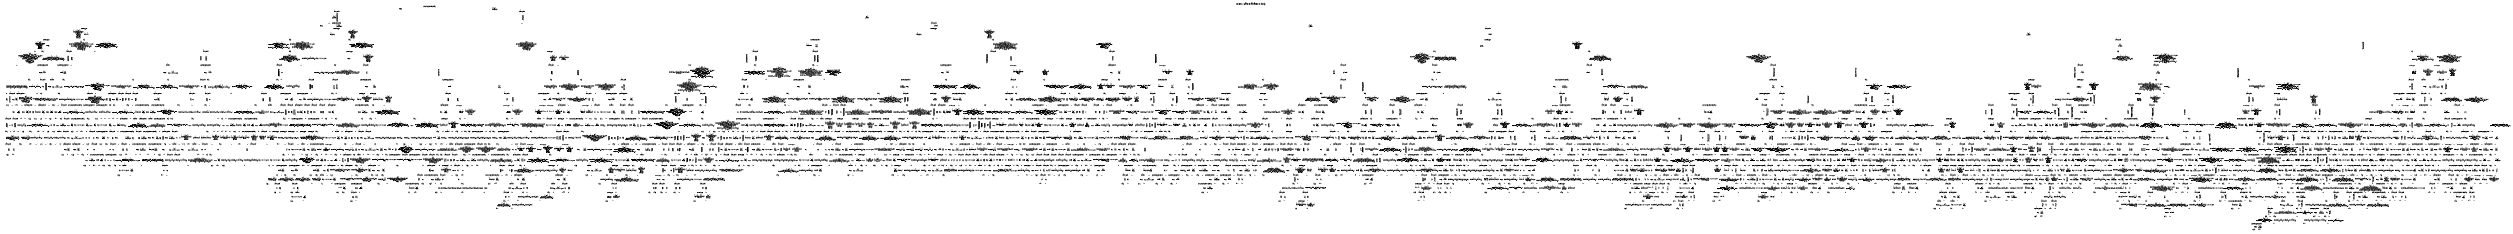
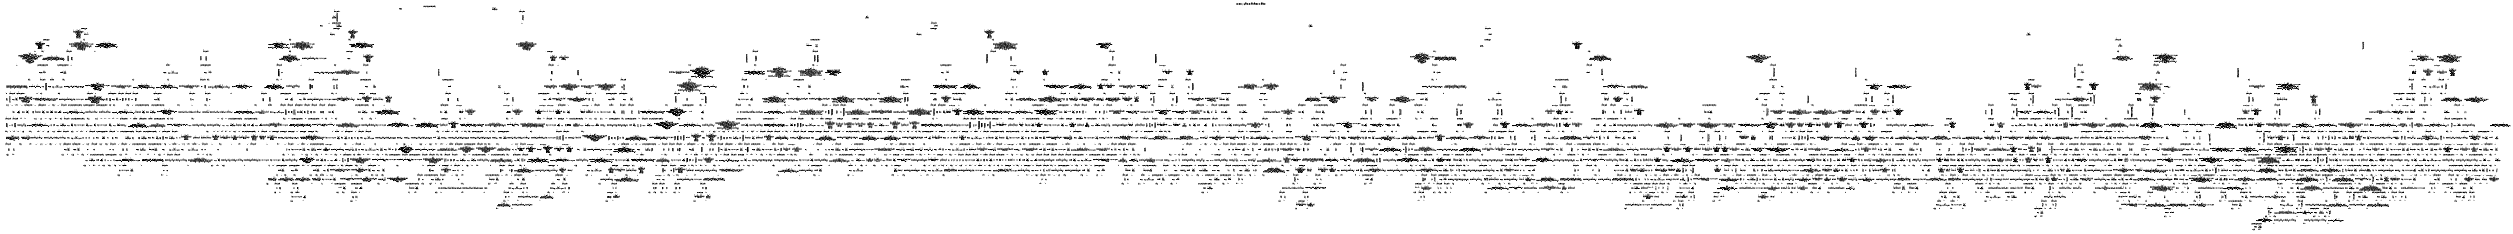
(1251, 4) -> (1251, 4)
(30, 119) -> none
